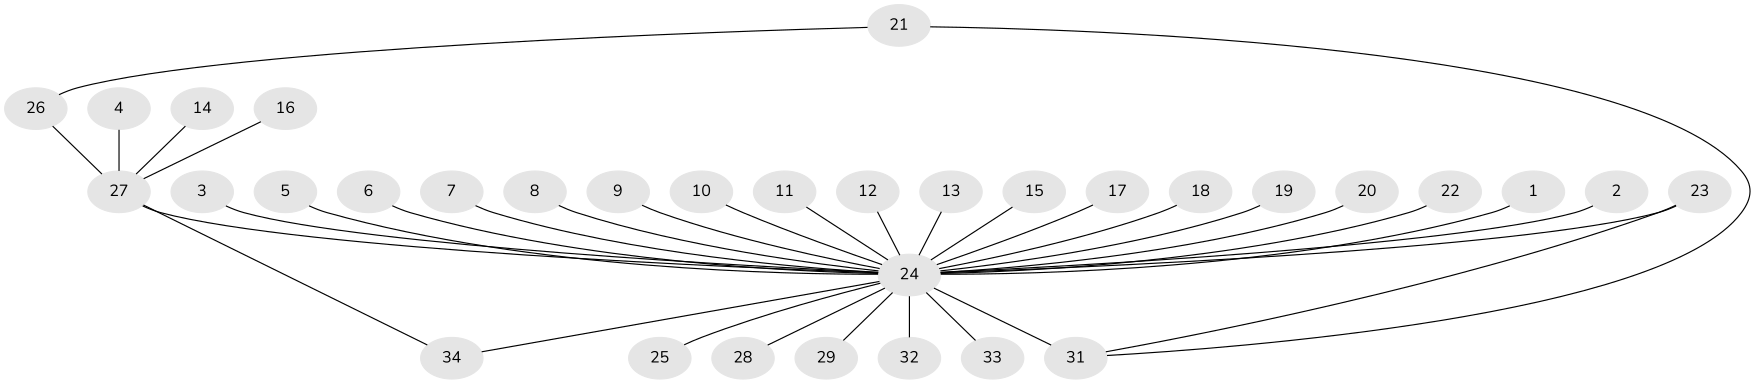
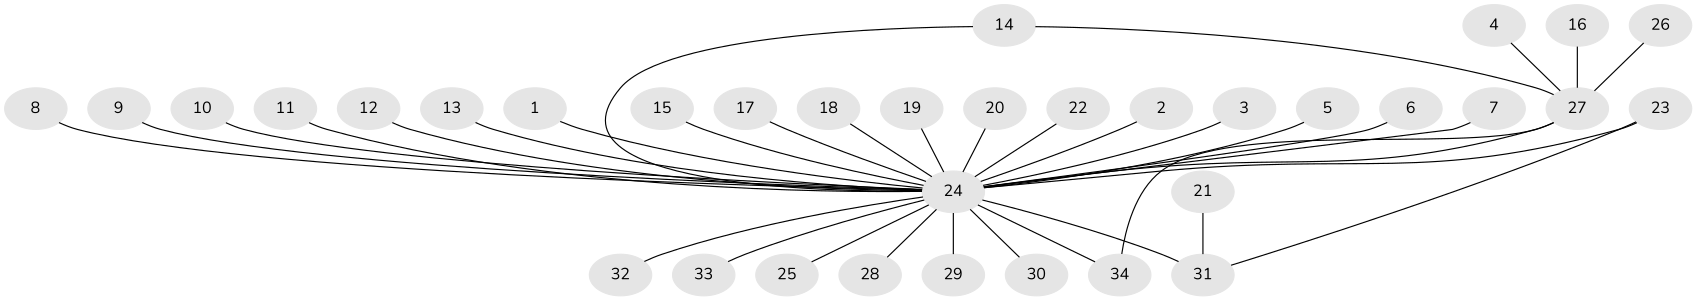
(461, 45) -> none
none -> (618, 93)
none -> (1037, 275)
